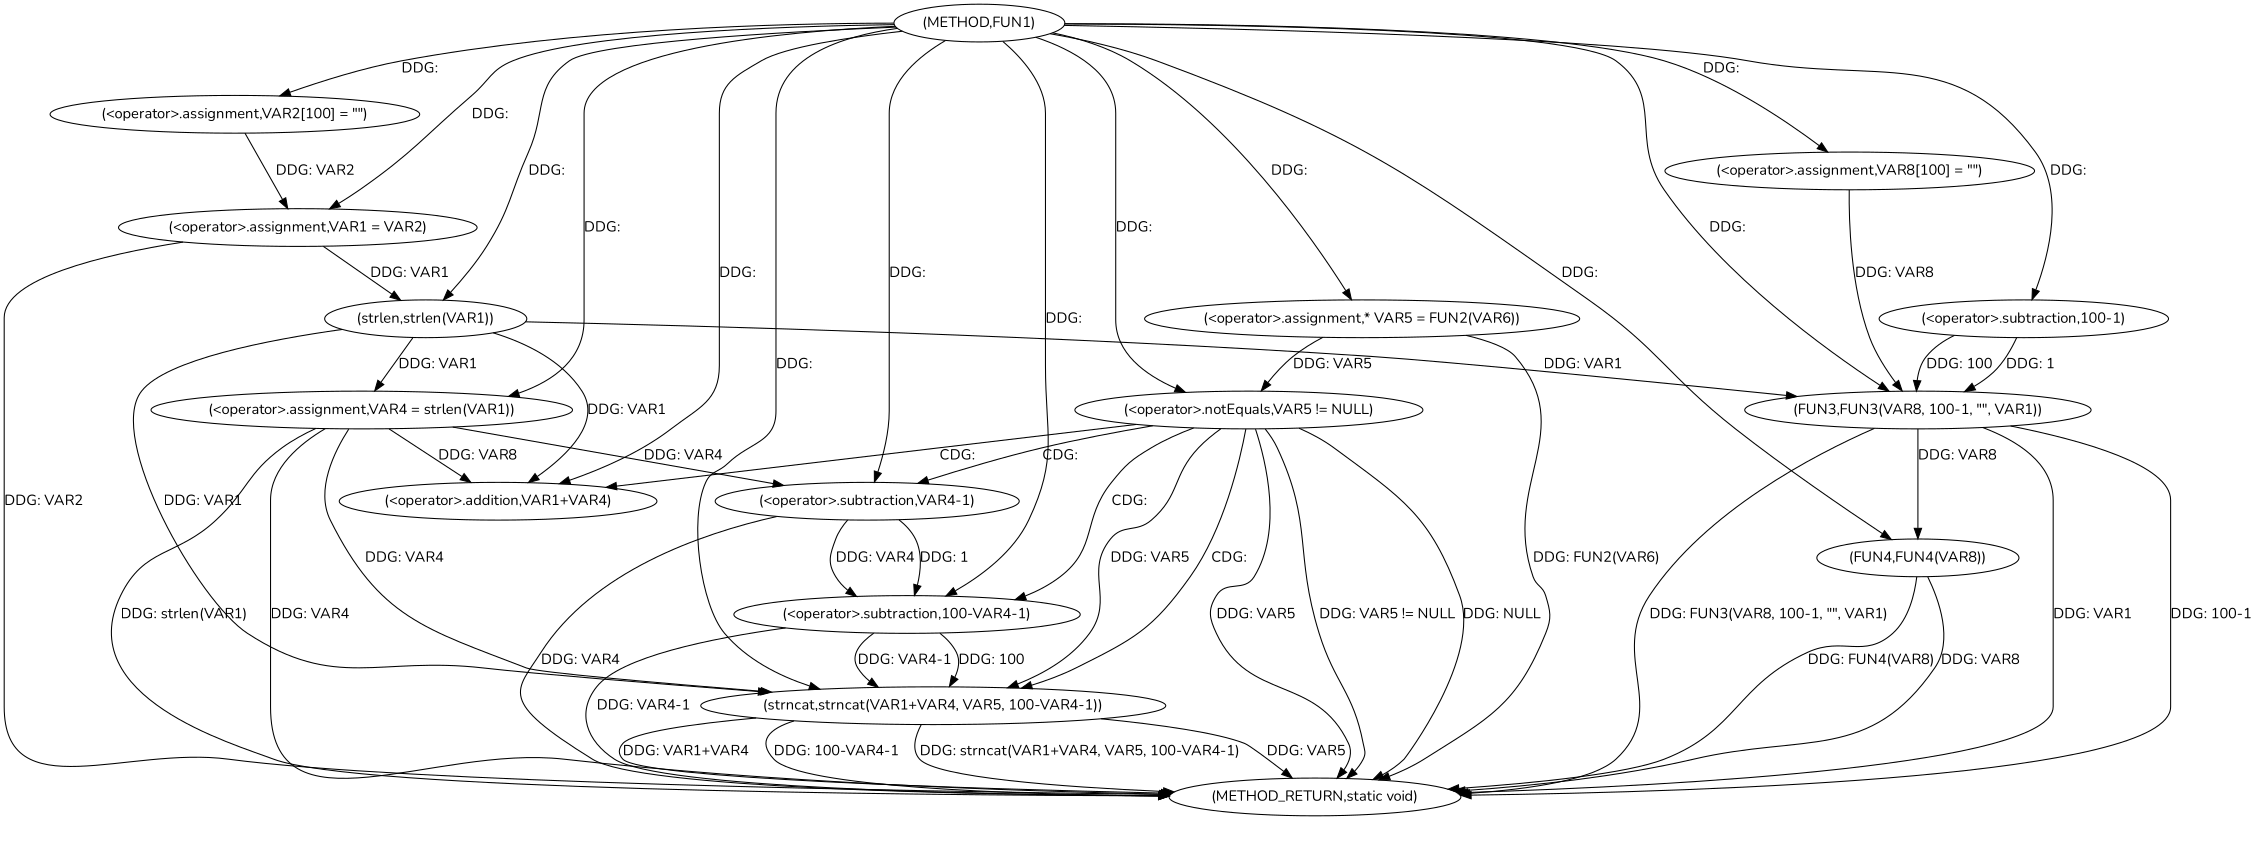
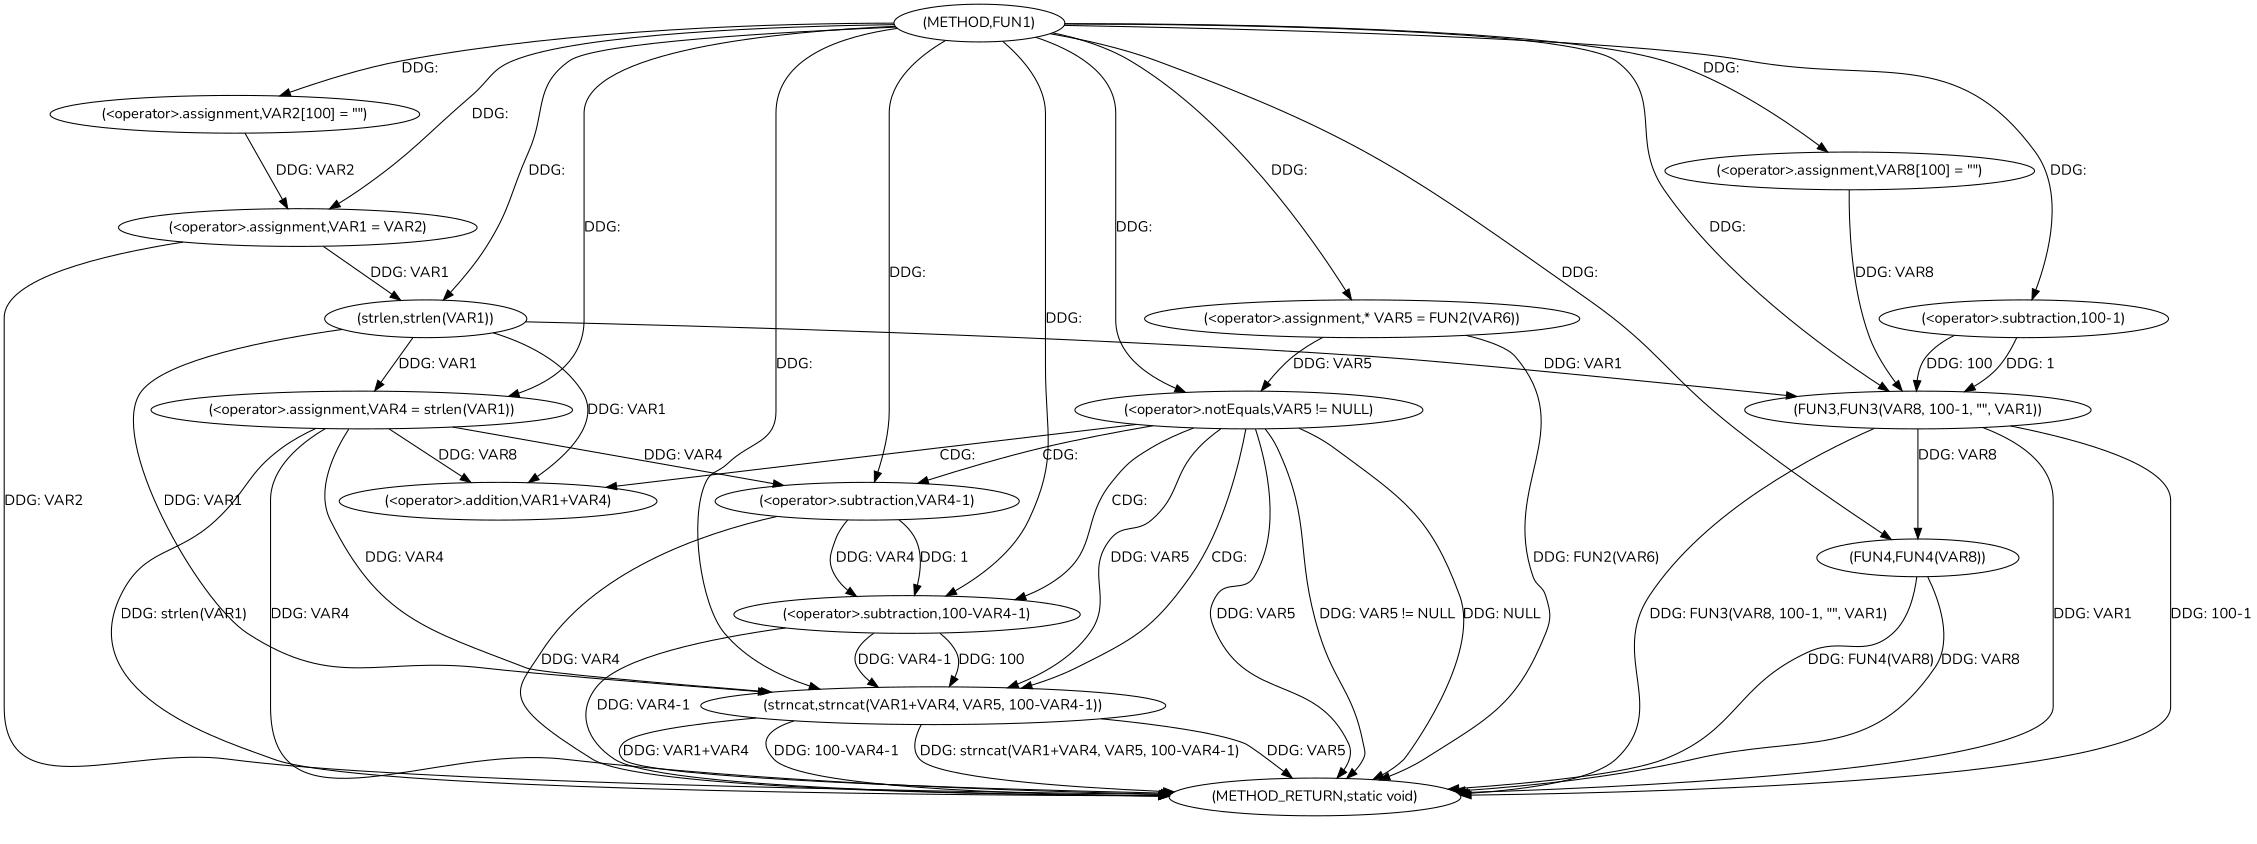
(719, 230) -> none
